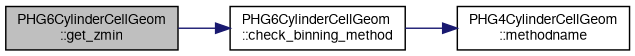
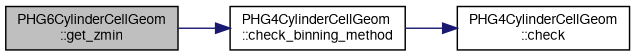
(318, 28) -> (318, 28)
(543, 28) -> (543, 28)
